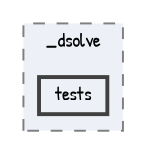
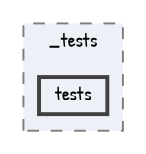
(73, 42) -> (73, 42)
